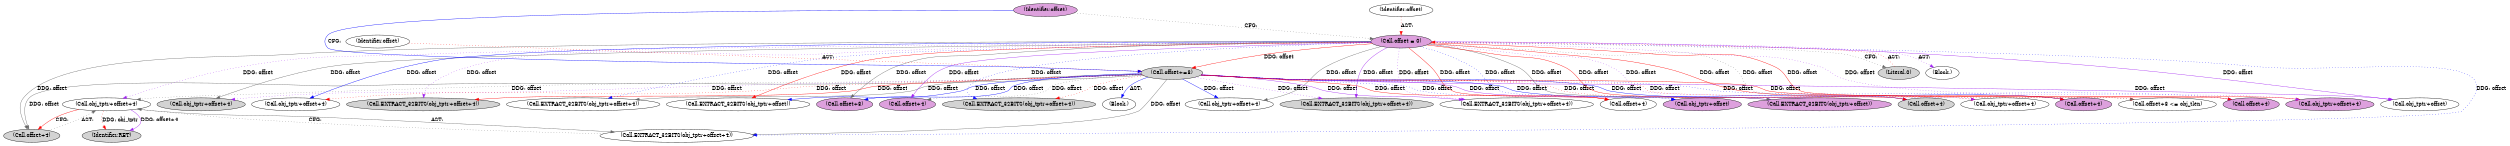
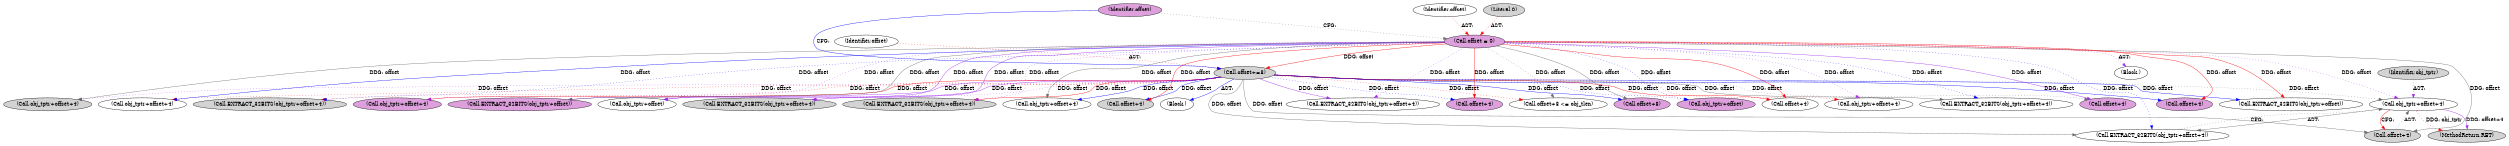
(1658, 46) -> none
none -> (2413, 73)
(112, 136) -> (2467, 136)
